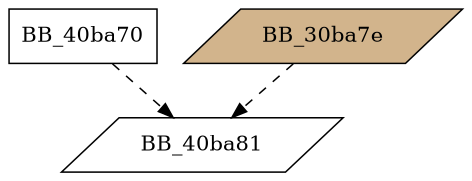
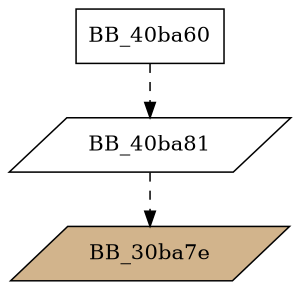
(83, 36) -> (150, 36)
(268, 86) -> (150, 192)
